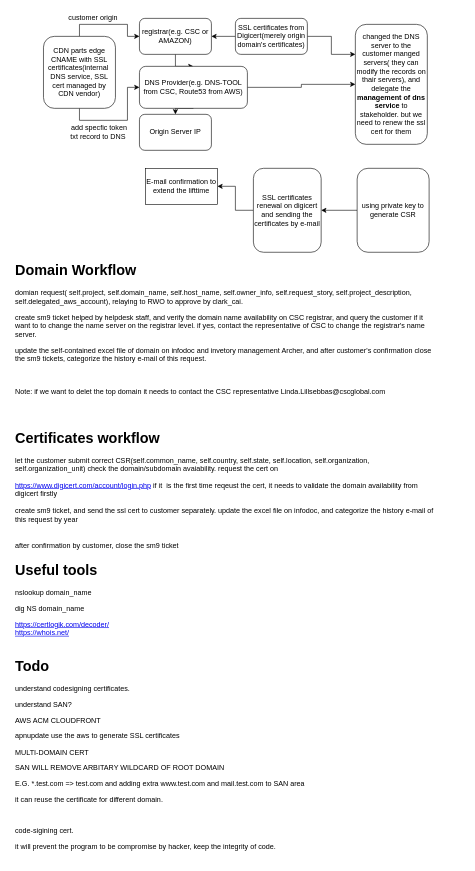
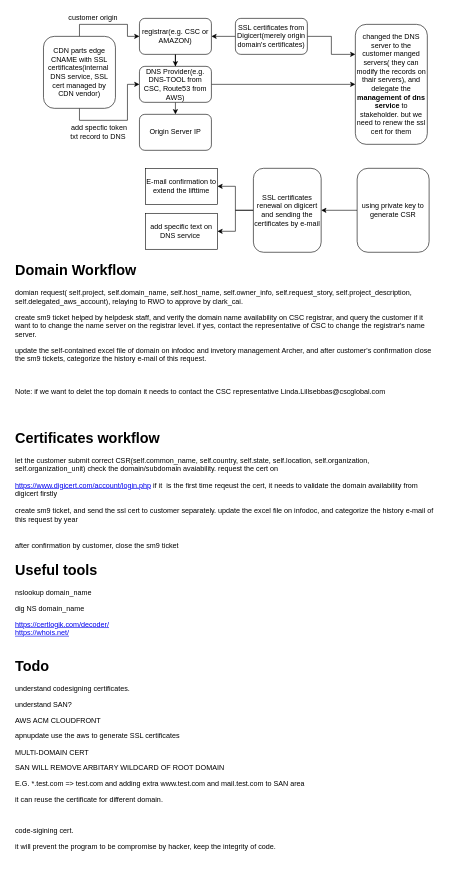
(194, 87) -> (176, 84)
none -> (236, 222)
none -> (182, 231)
